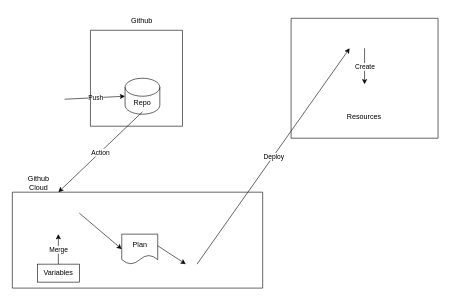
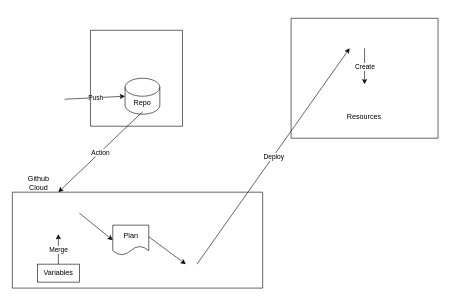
(142, 21) -> none
(140, 249) -> (131, 240)
